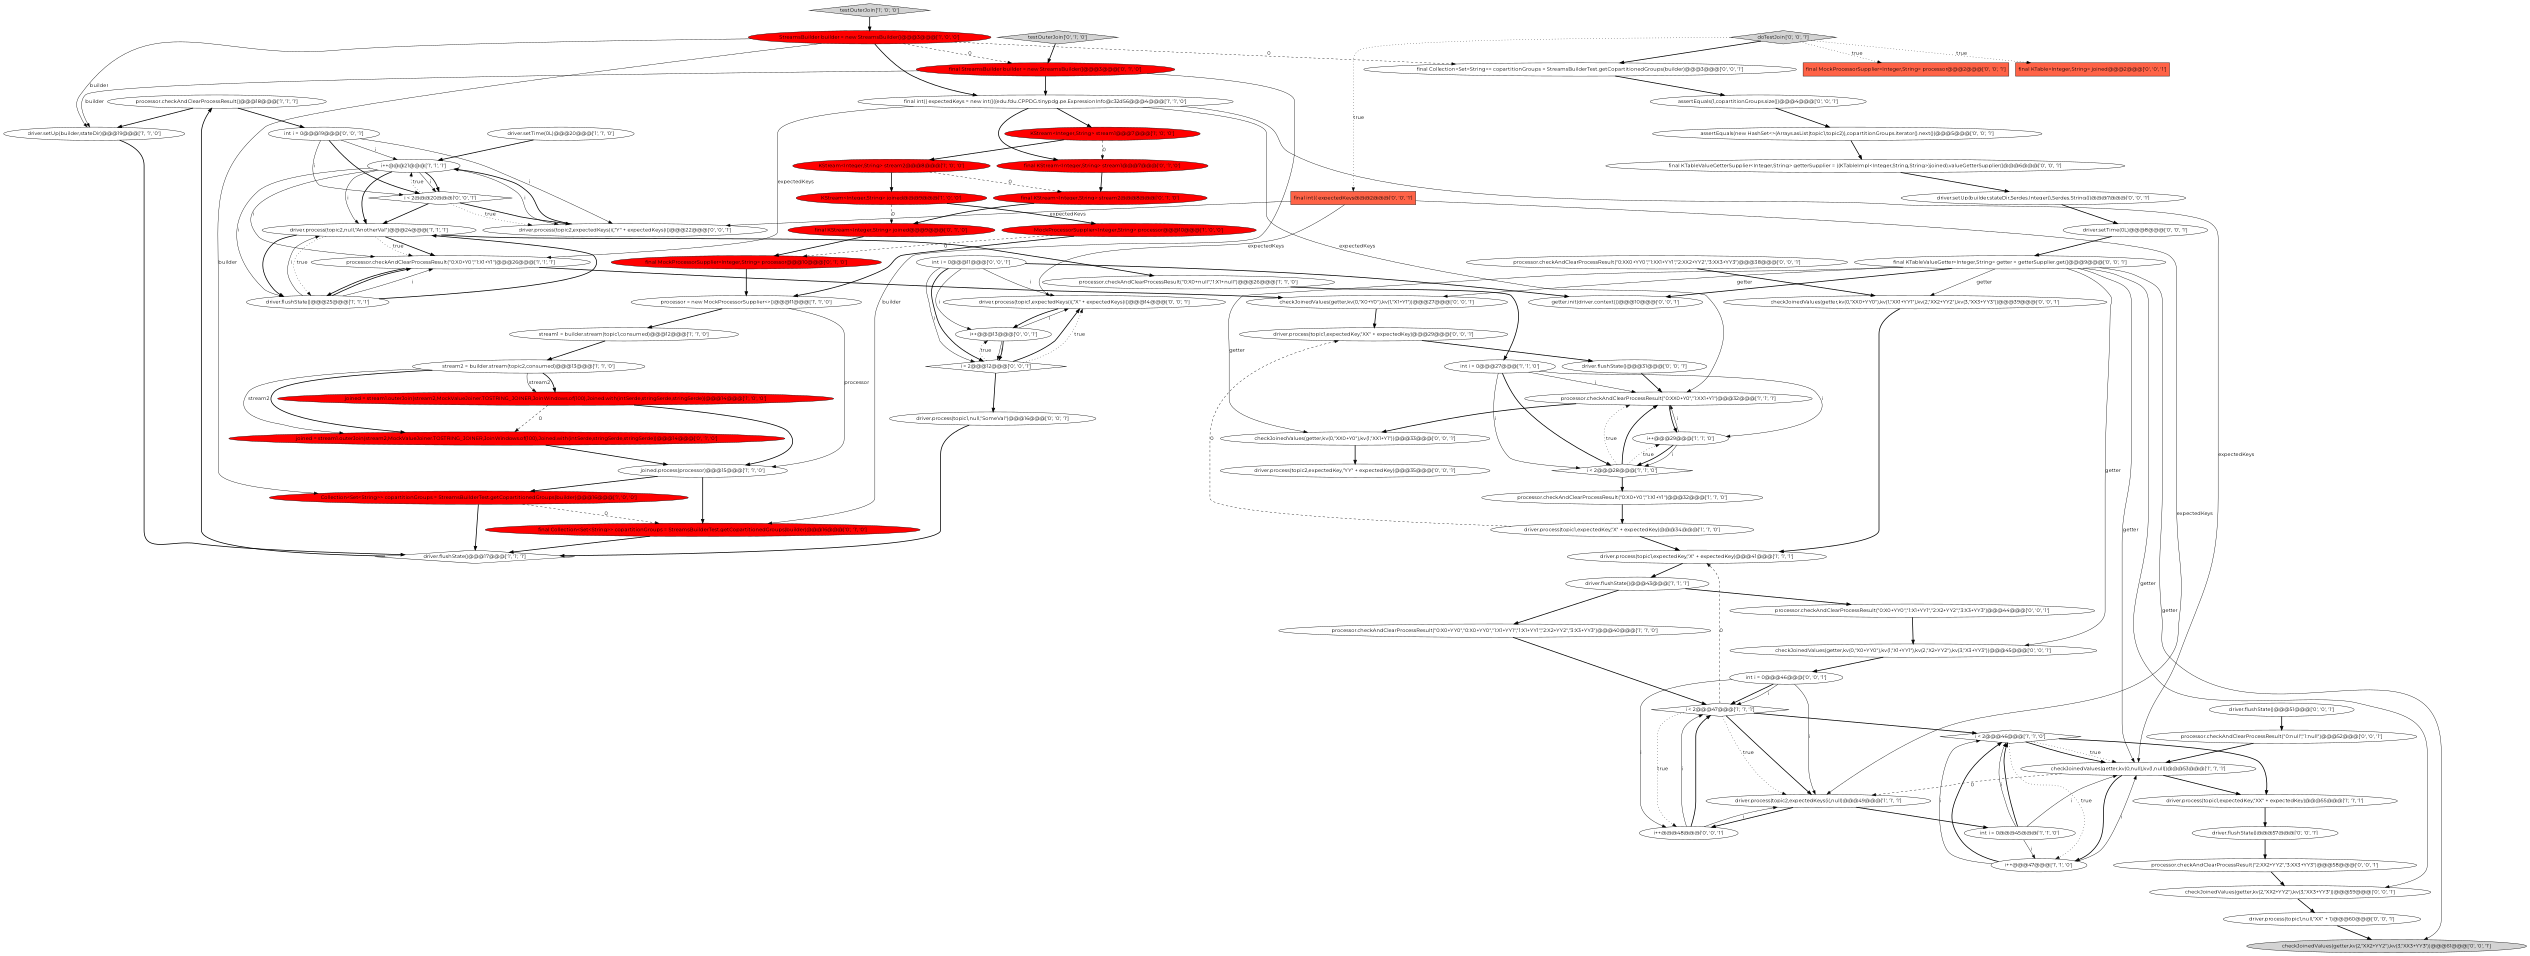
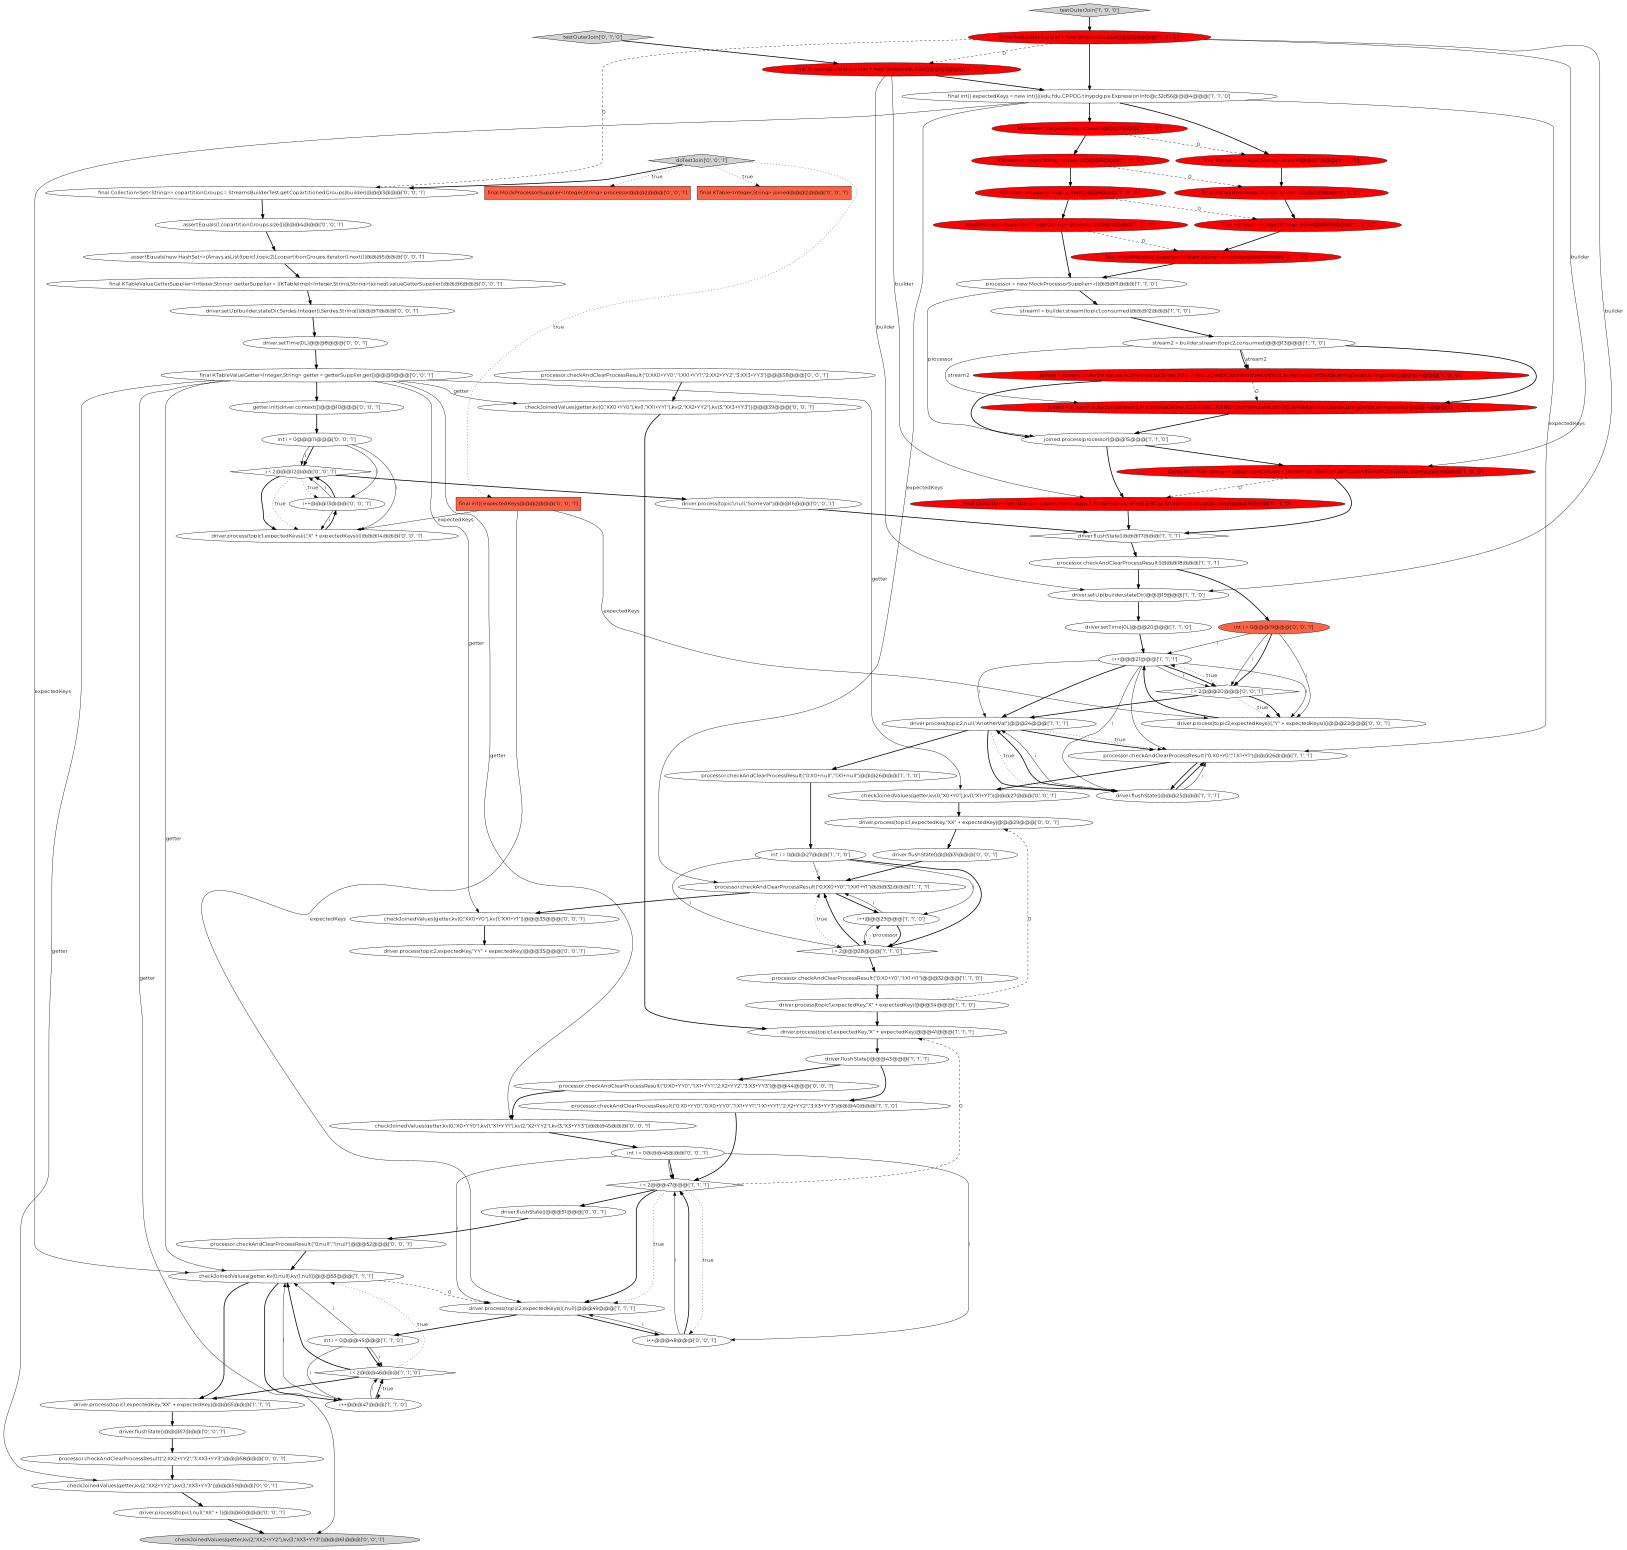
(324, 134) -> (1274, 627)
(1295, 273) -> (317, 422)
(1648, 455) -> (885, 935)
(144, 462) -> (1138, 609)
(1863, 723) -> (619, 1198)
